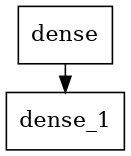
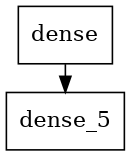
(65, 121) -> (65, 121)
